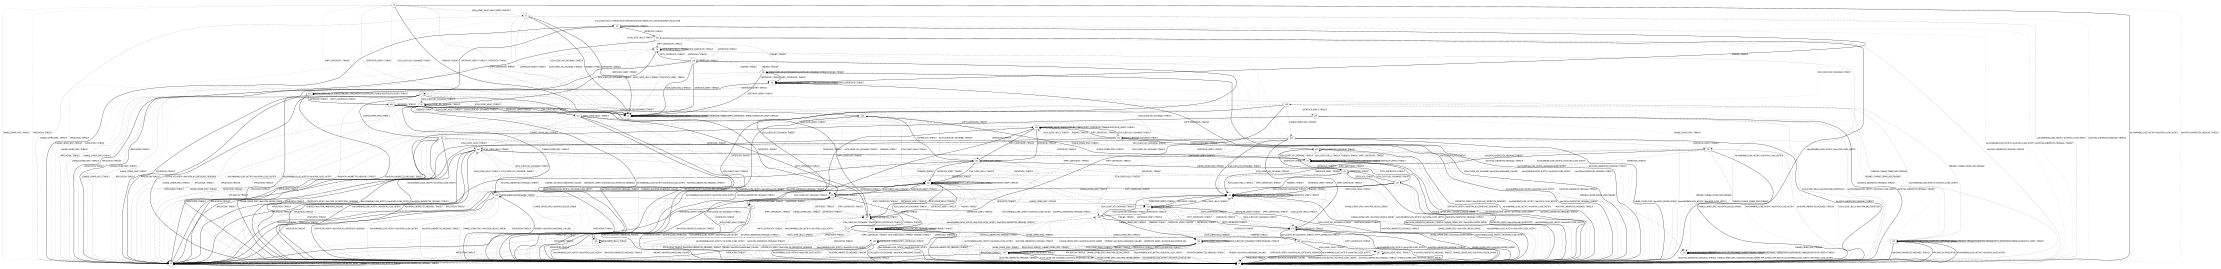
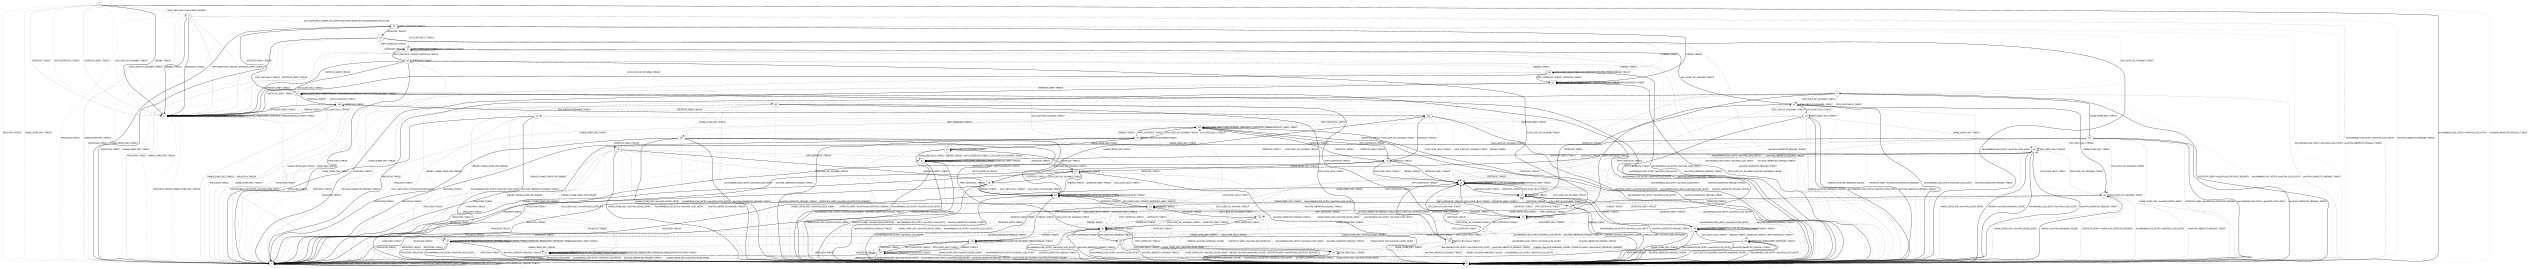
(1140, 158) -> (1071, 143)
(865, 183) -> (663, 193)
